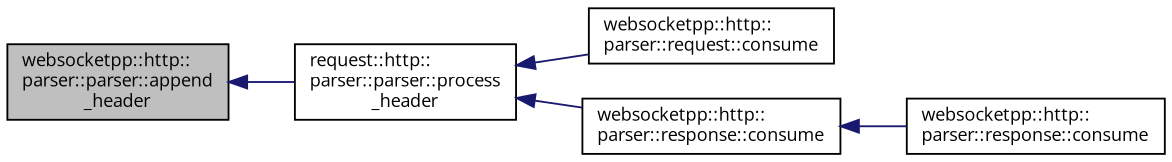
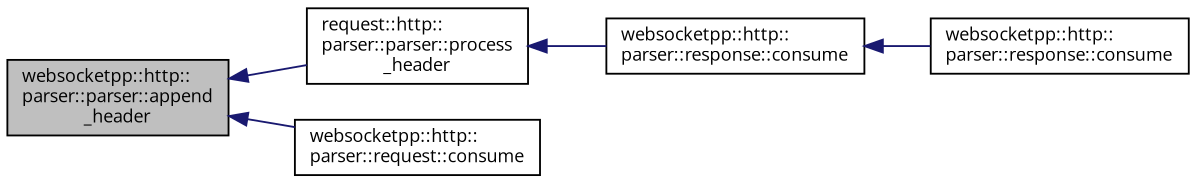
(562, 58) -> (271, 123)
